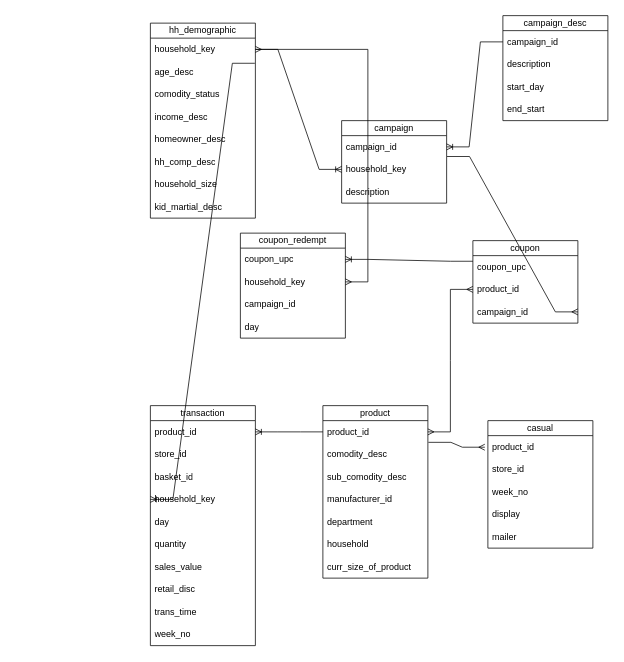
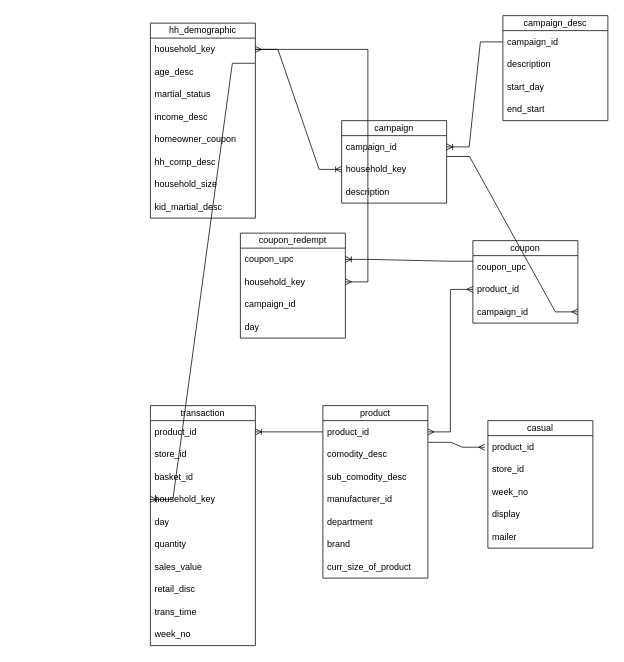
(192, 94) -> (188, 94)
(190, 139) -> (195, 139)
(349, 544) -> (340, 544)
